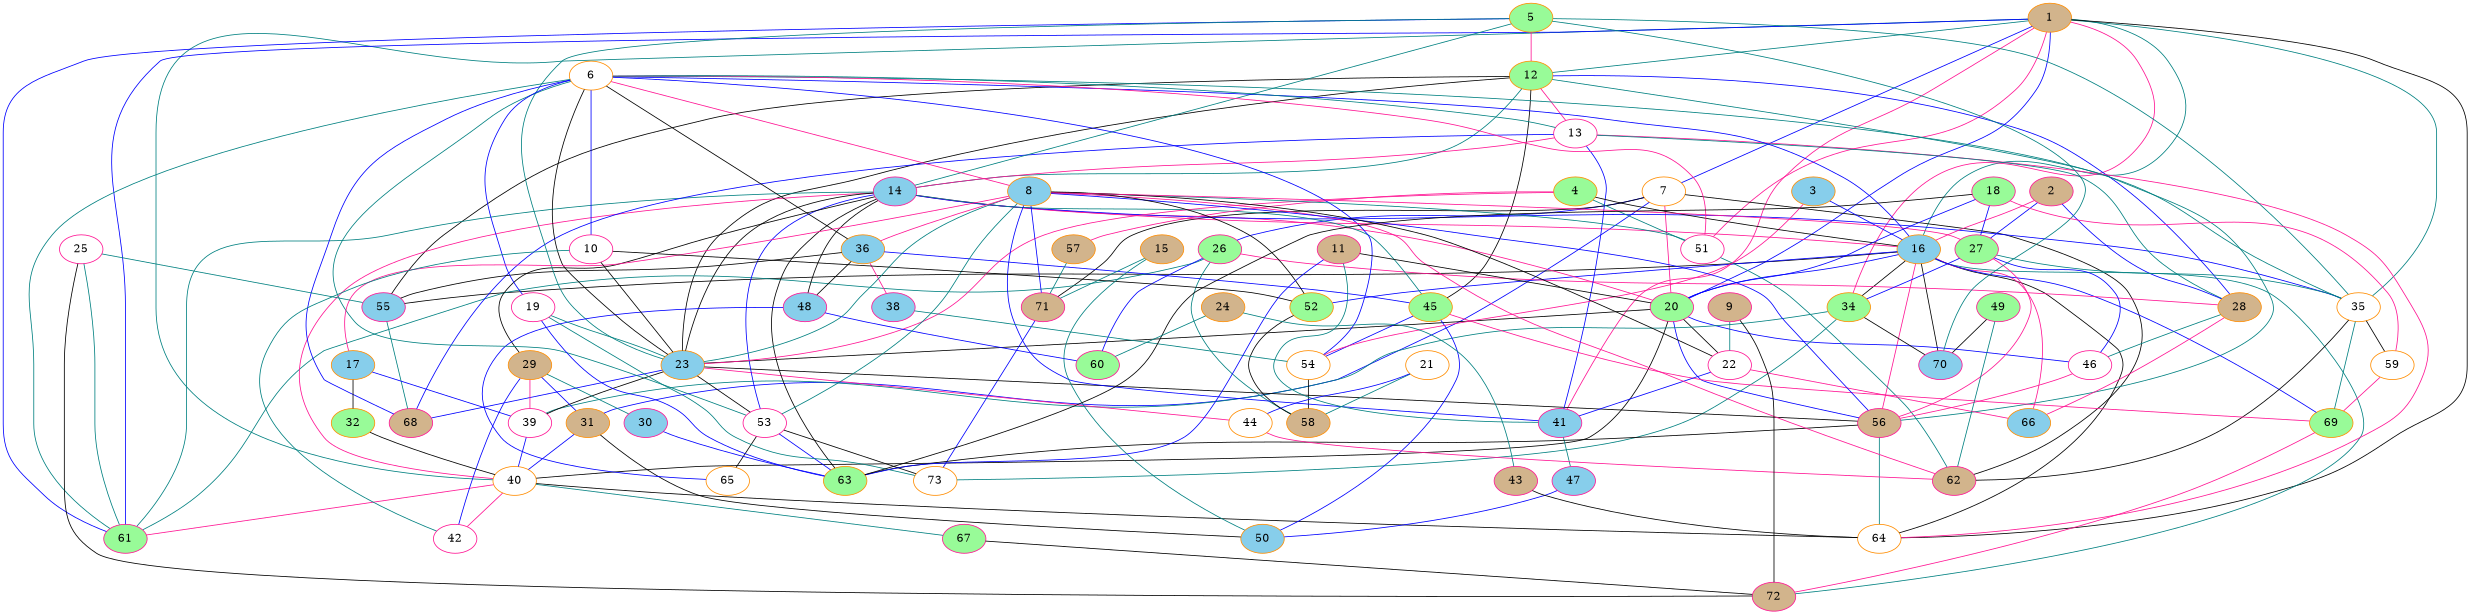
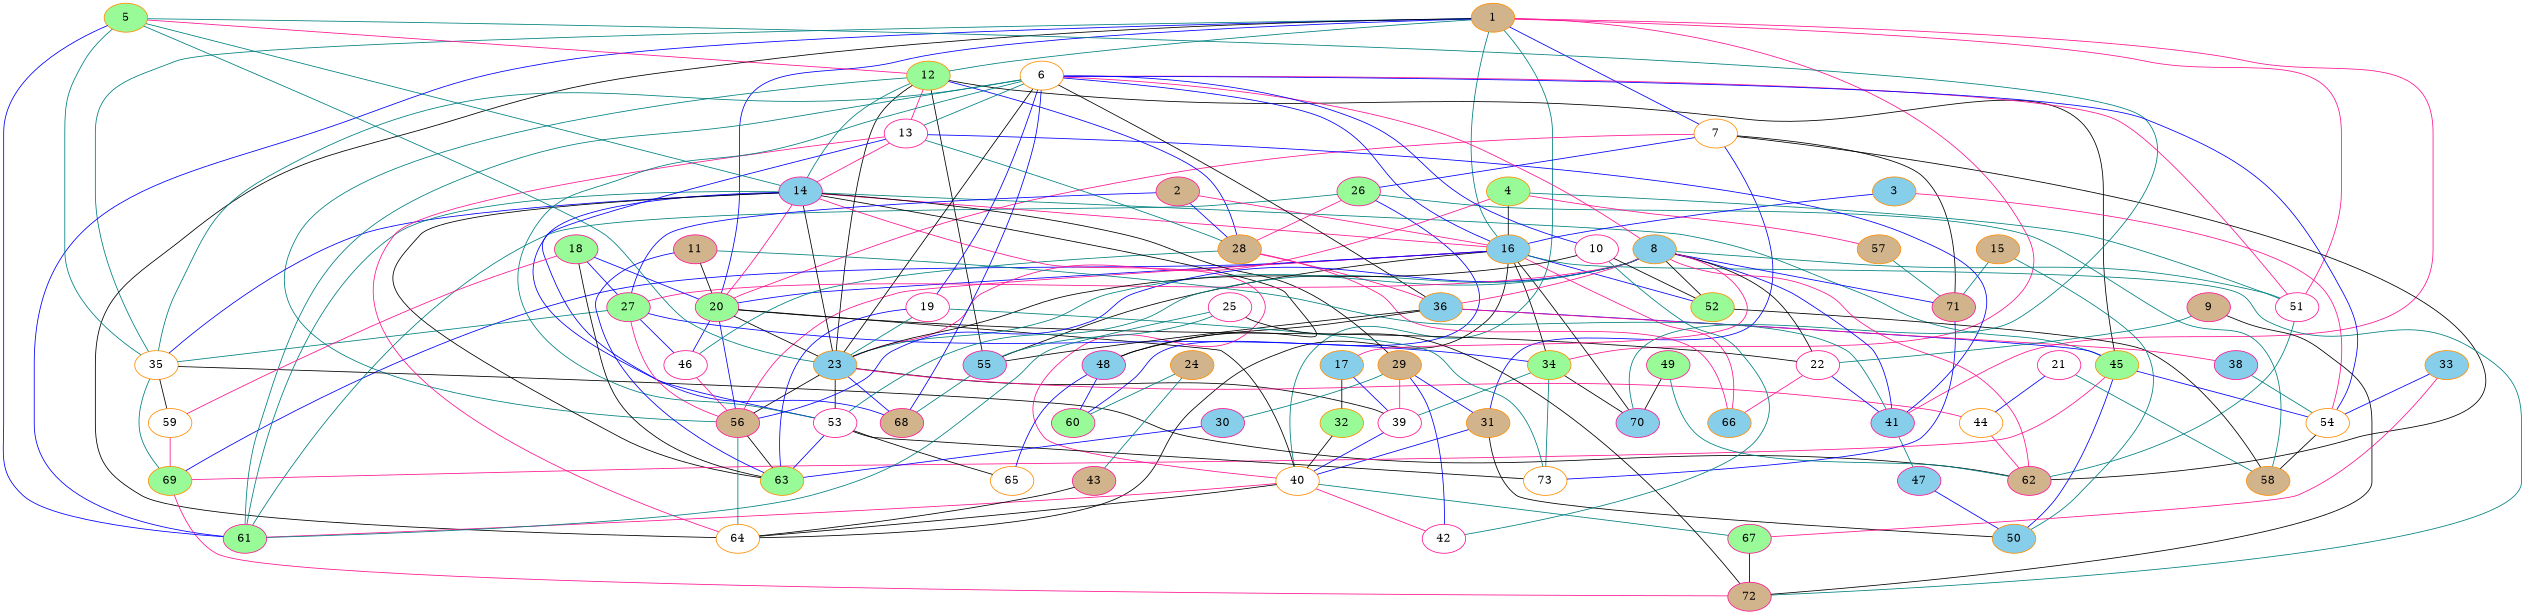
none -> (1342, 274)
(1427, 365) -> (2059, 365)
none -> (2447, 365)
